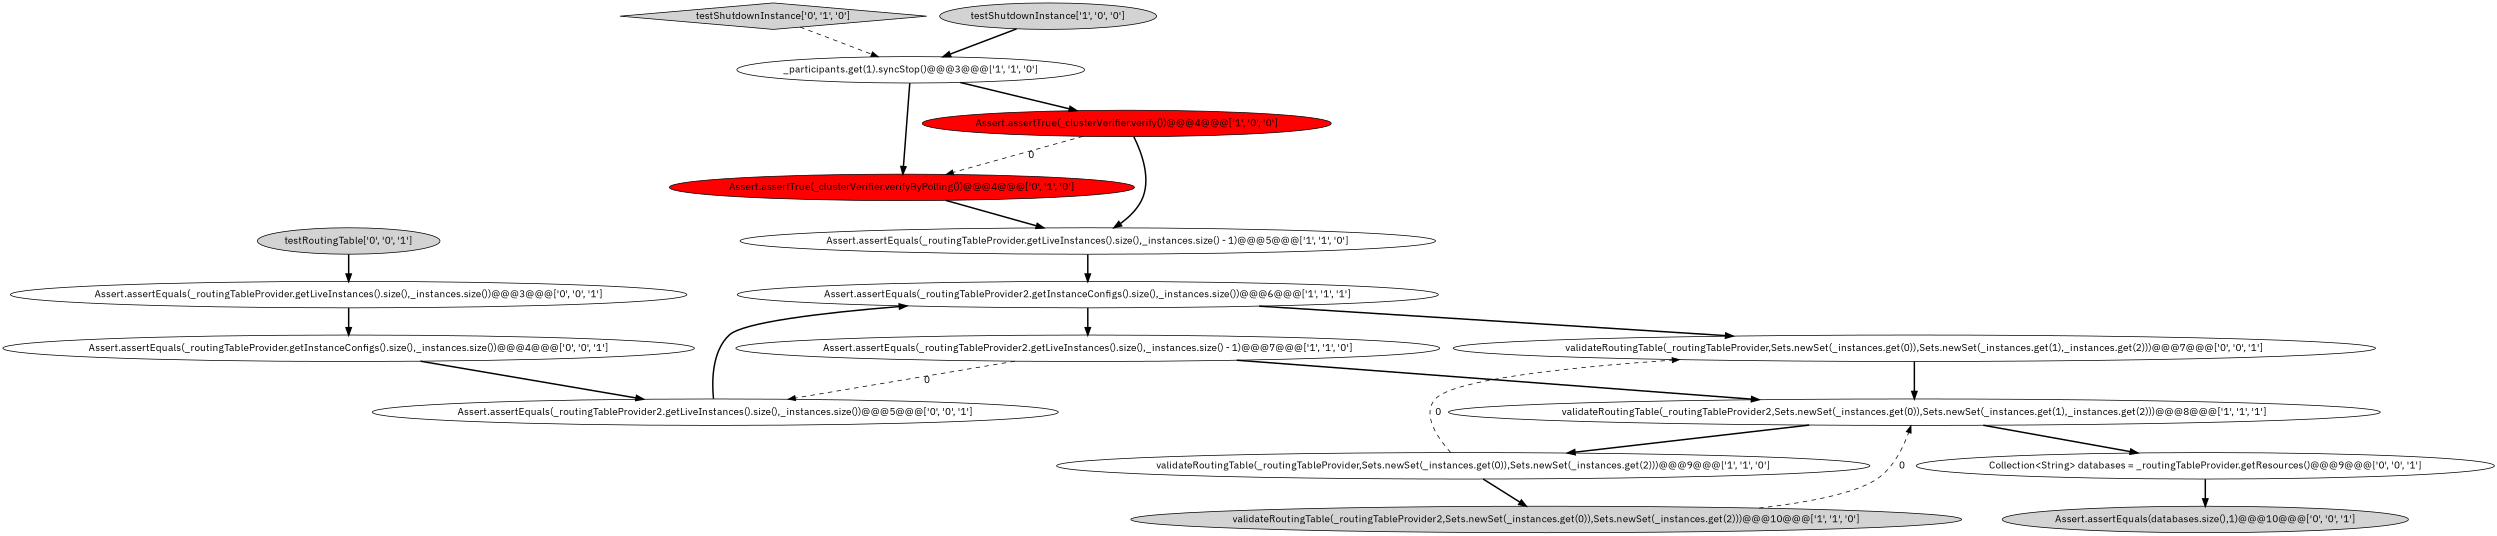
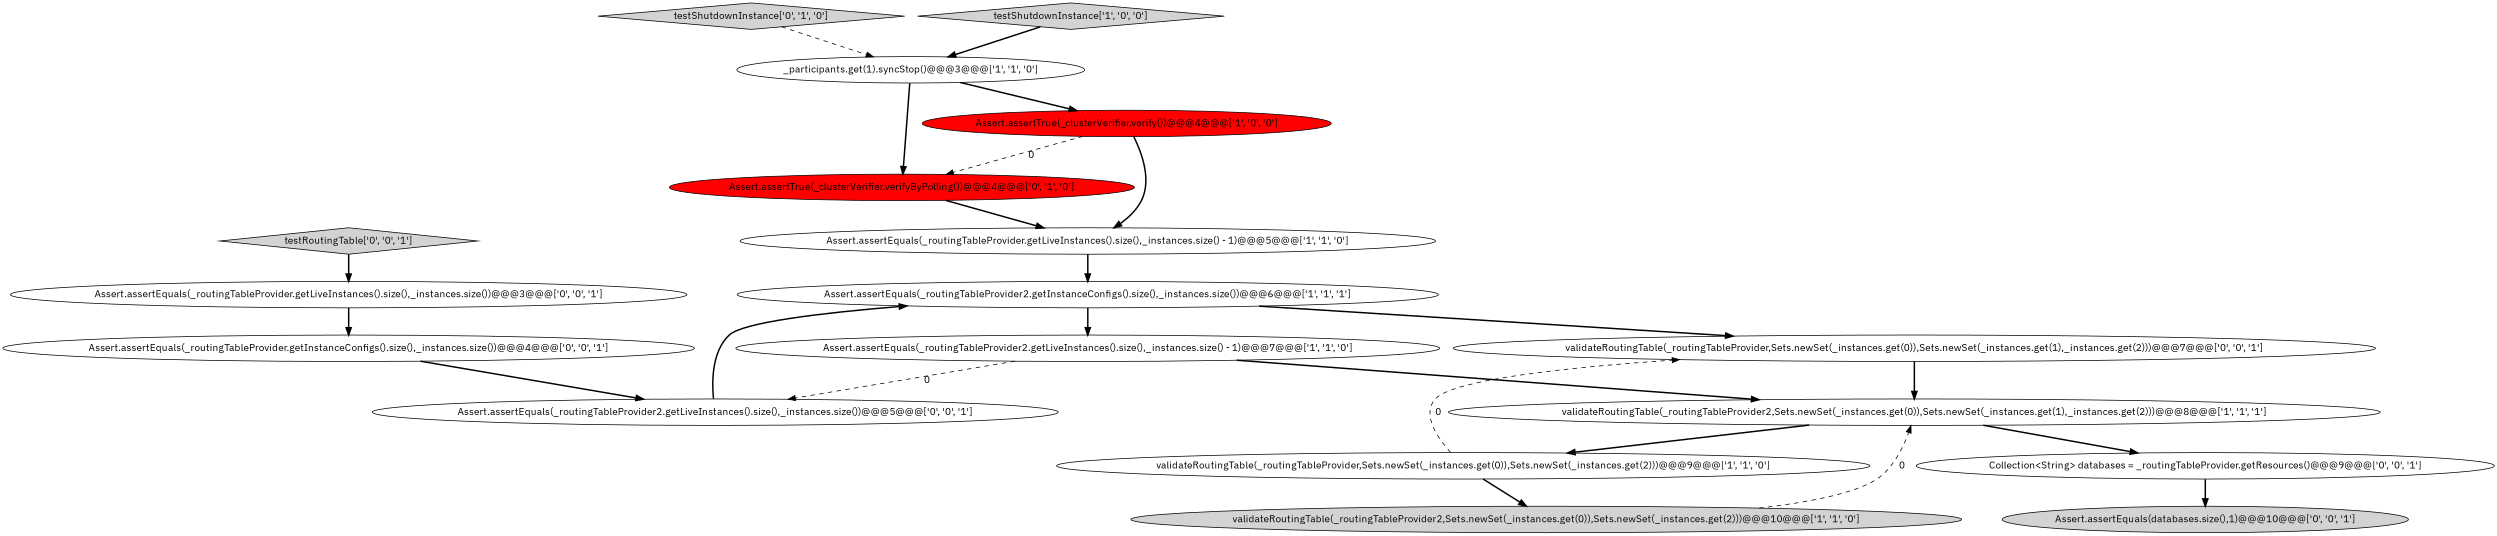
(1048, 16) -> (1071, 16)
(349, 241) -> (349, 241)
